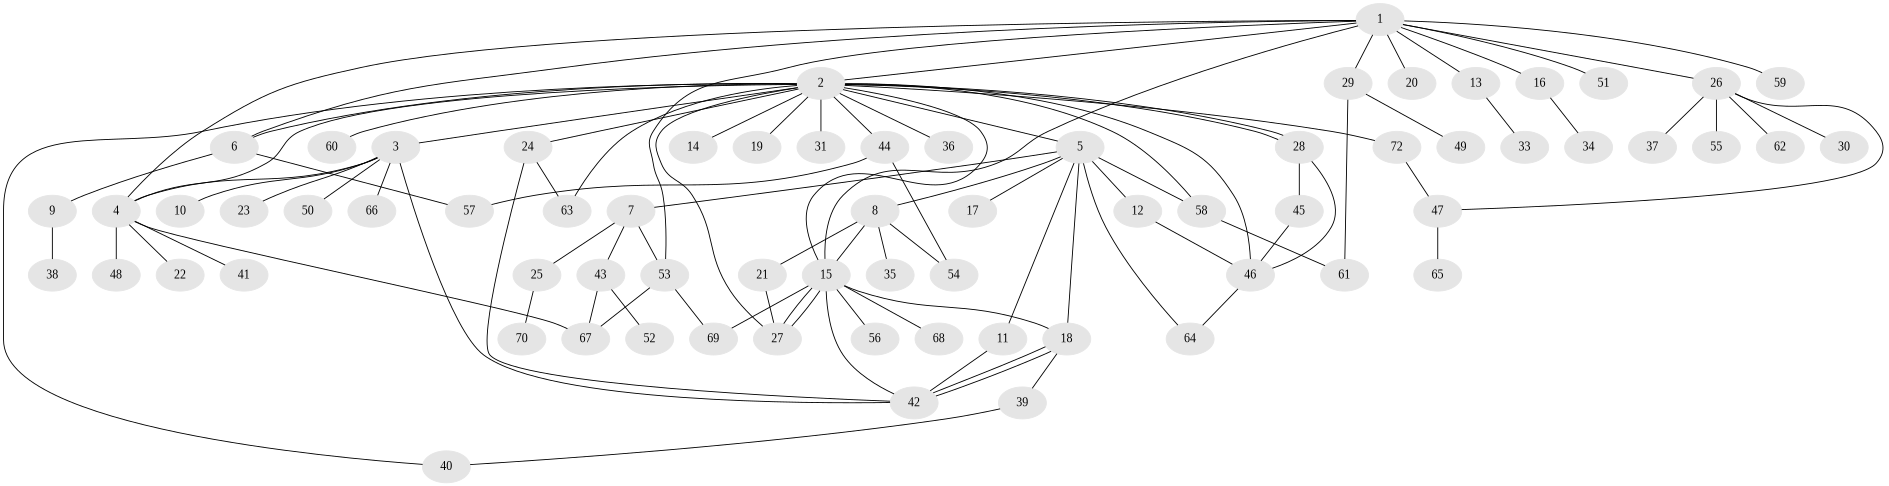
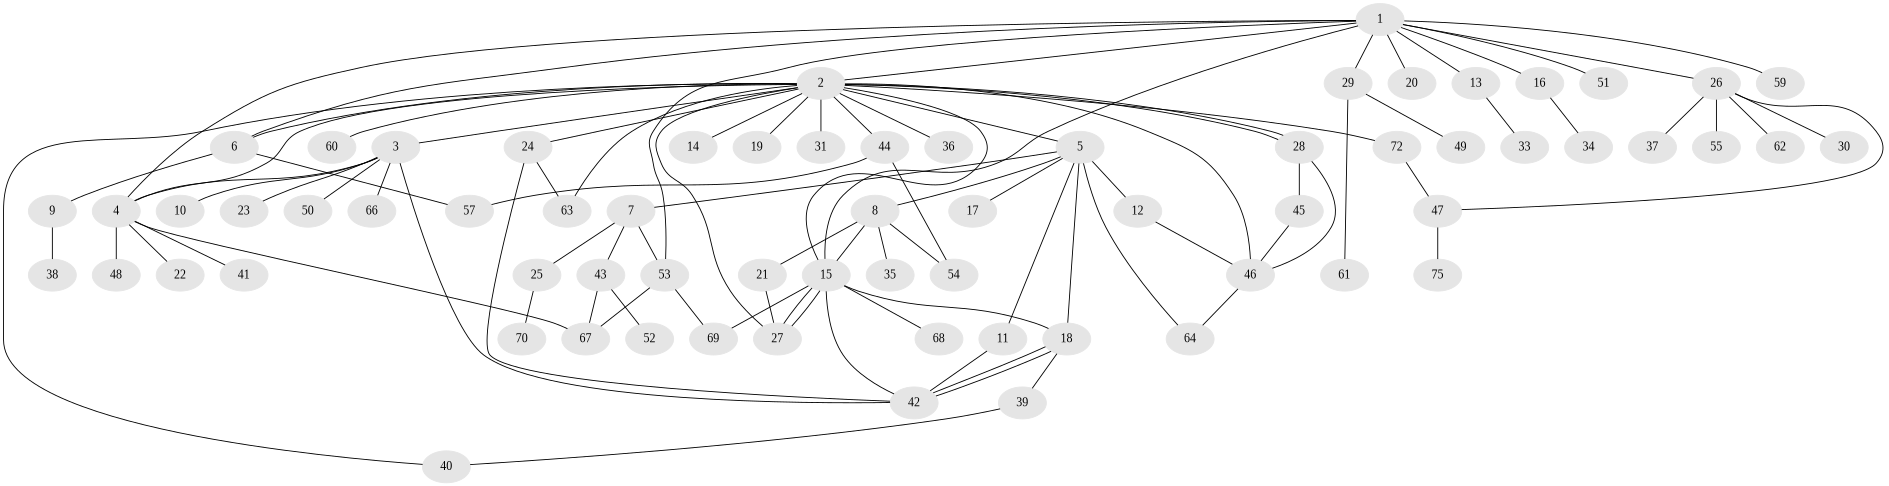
(1202, 211) -> none
(1438, 275) -> (1438, 275)
(875, 339) -> none
